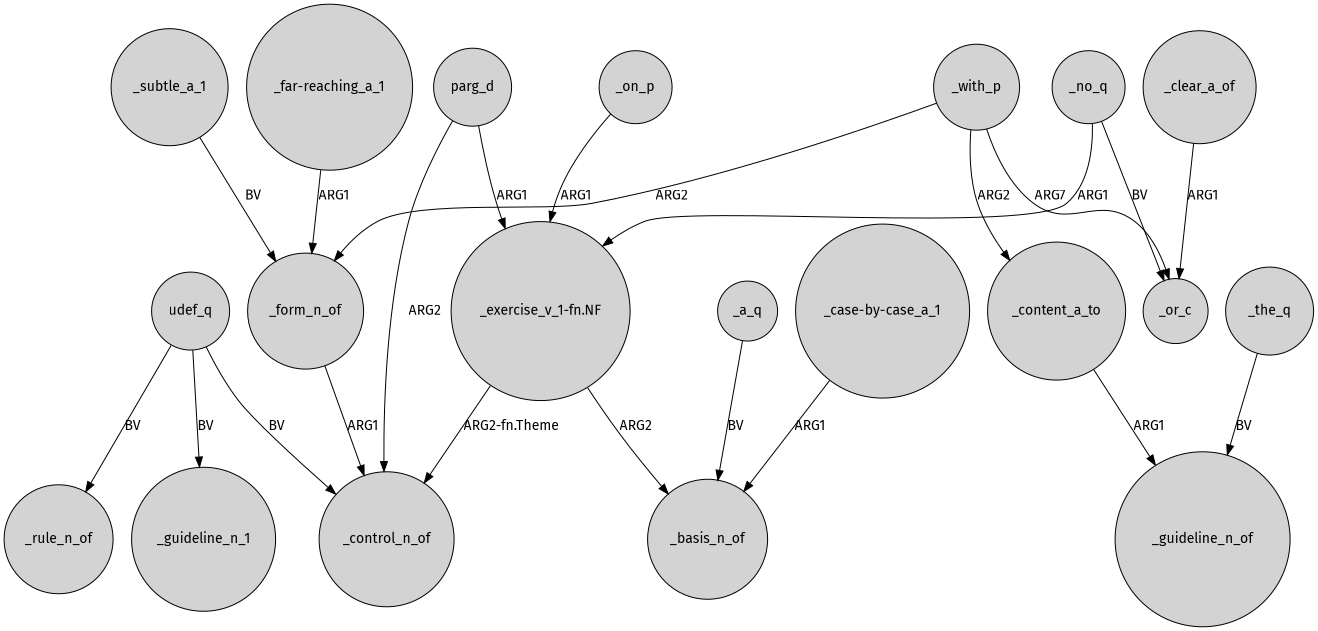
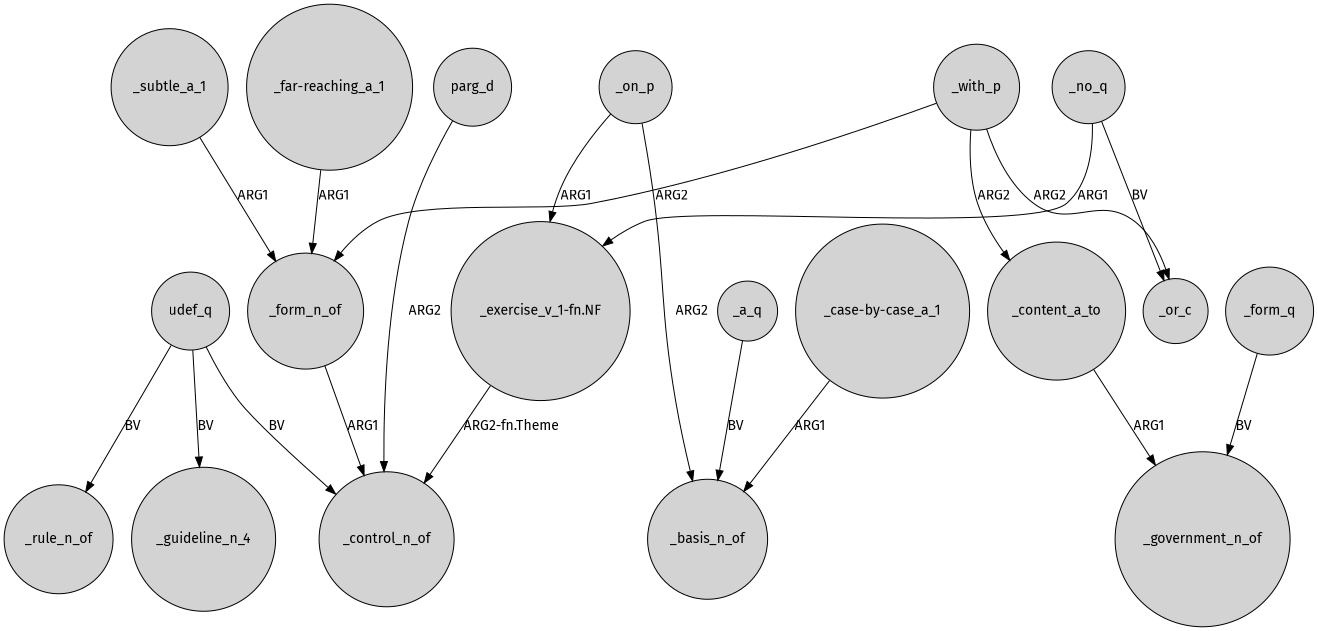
(1200, 87) -> none
(488, 173) -> none
(253, 196) -> (253, 196)
(1050, 196) -> (1050, 196)
(1270, 311) -> (1270, 311)
(623, 438) -> (663, 298)
(204, 539) -> (204, 539)
(1203, 539) -> (1203, 539)
